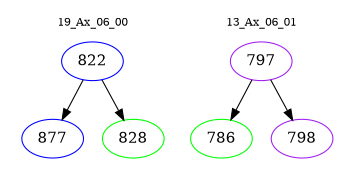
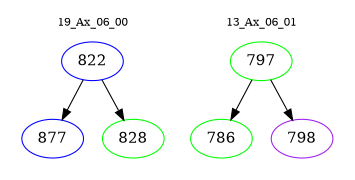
(261, 61) -> (261, 61)
